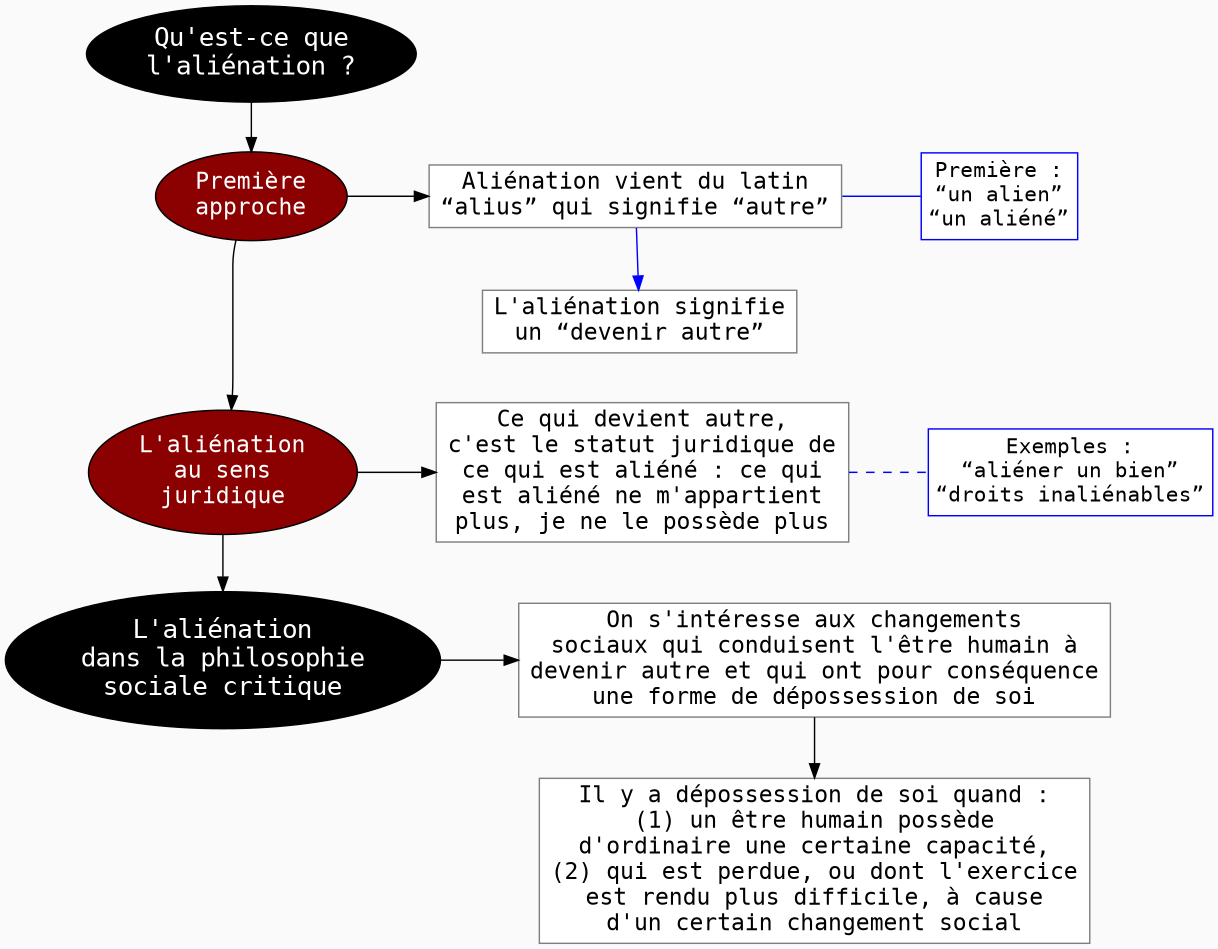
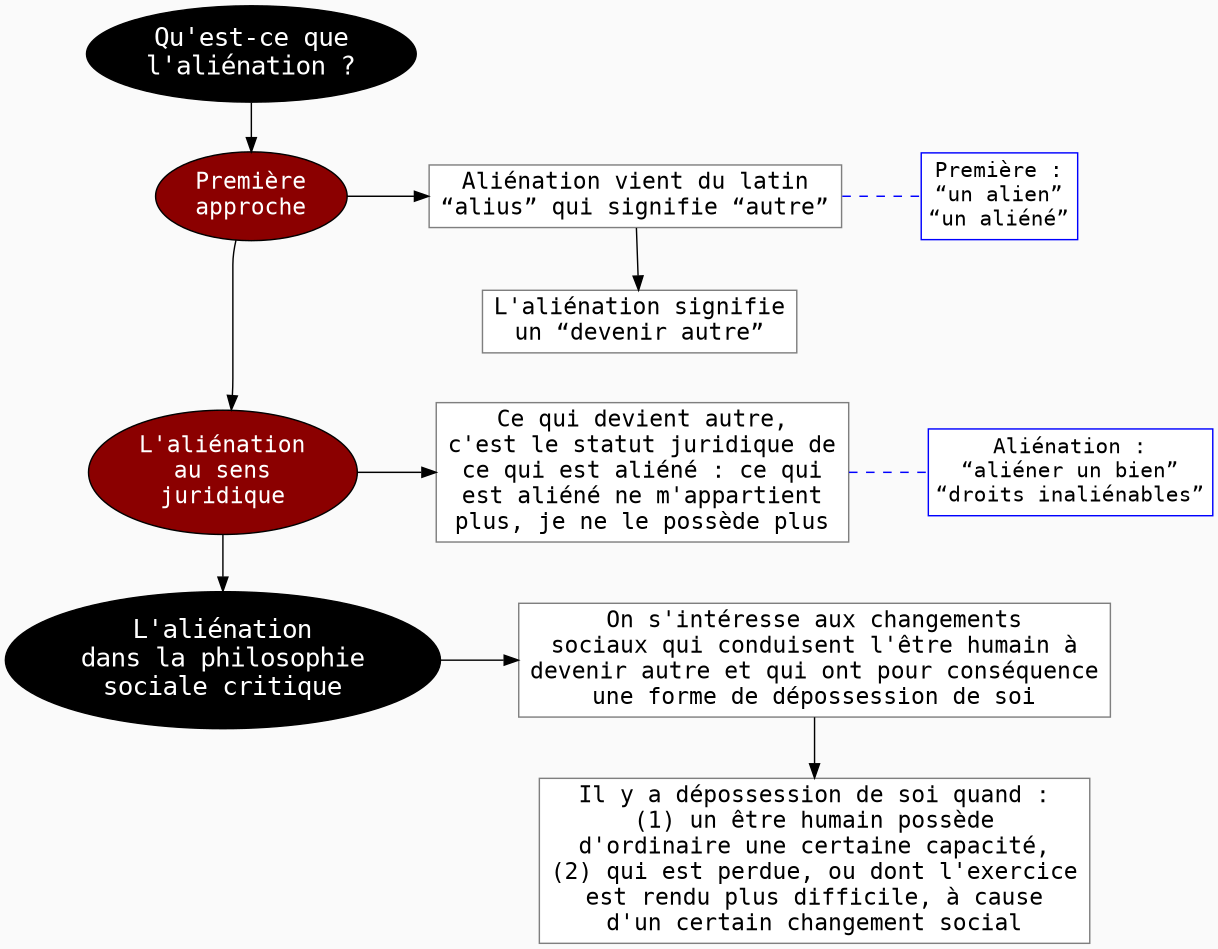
(882, 196) -> (882, 196)
(637, 252) -> (637, 252)
(1071, 472) -> (1071, 472)
